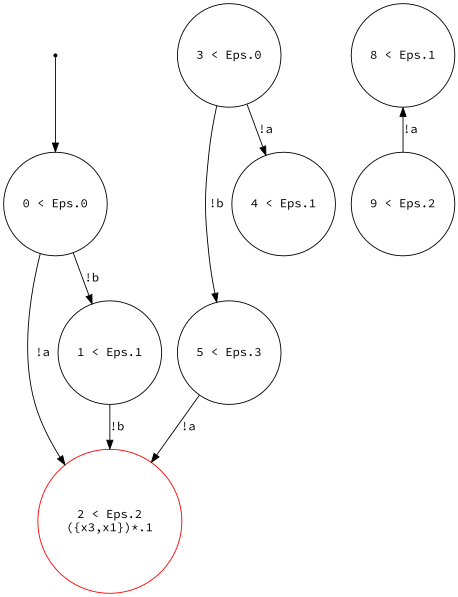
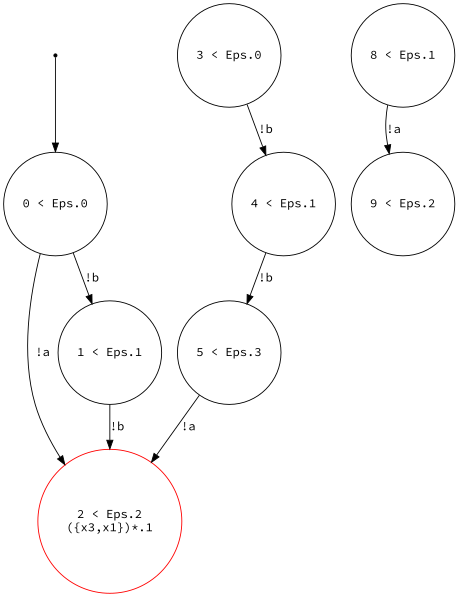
(266, 130) -> (266, 130)
(403, 134) -> (386, 125)
(206, 200) -> (258, 274)
